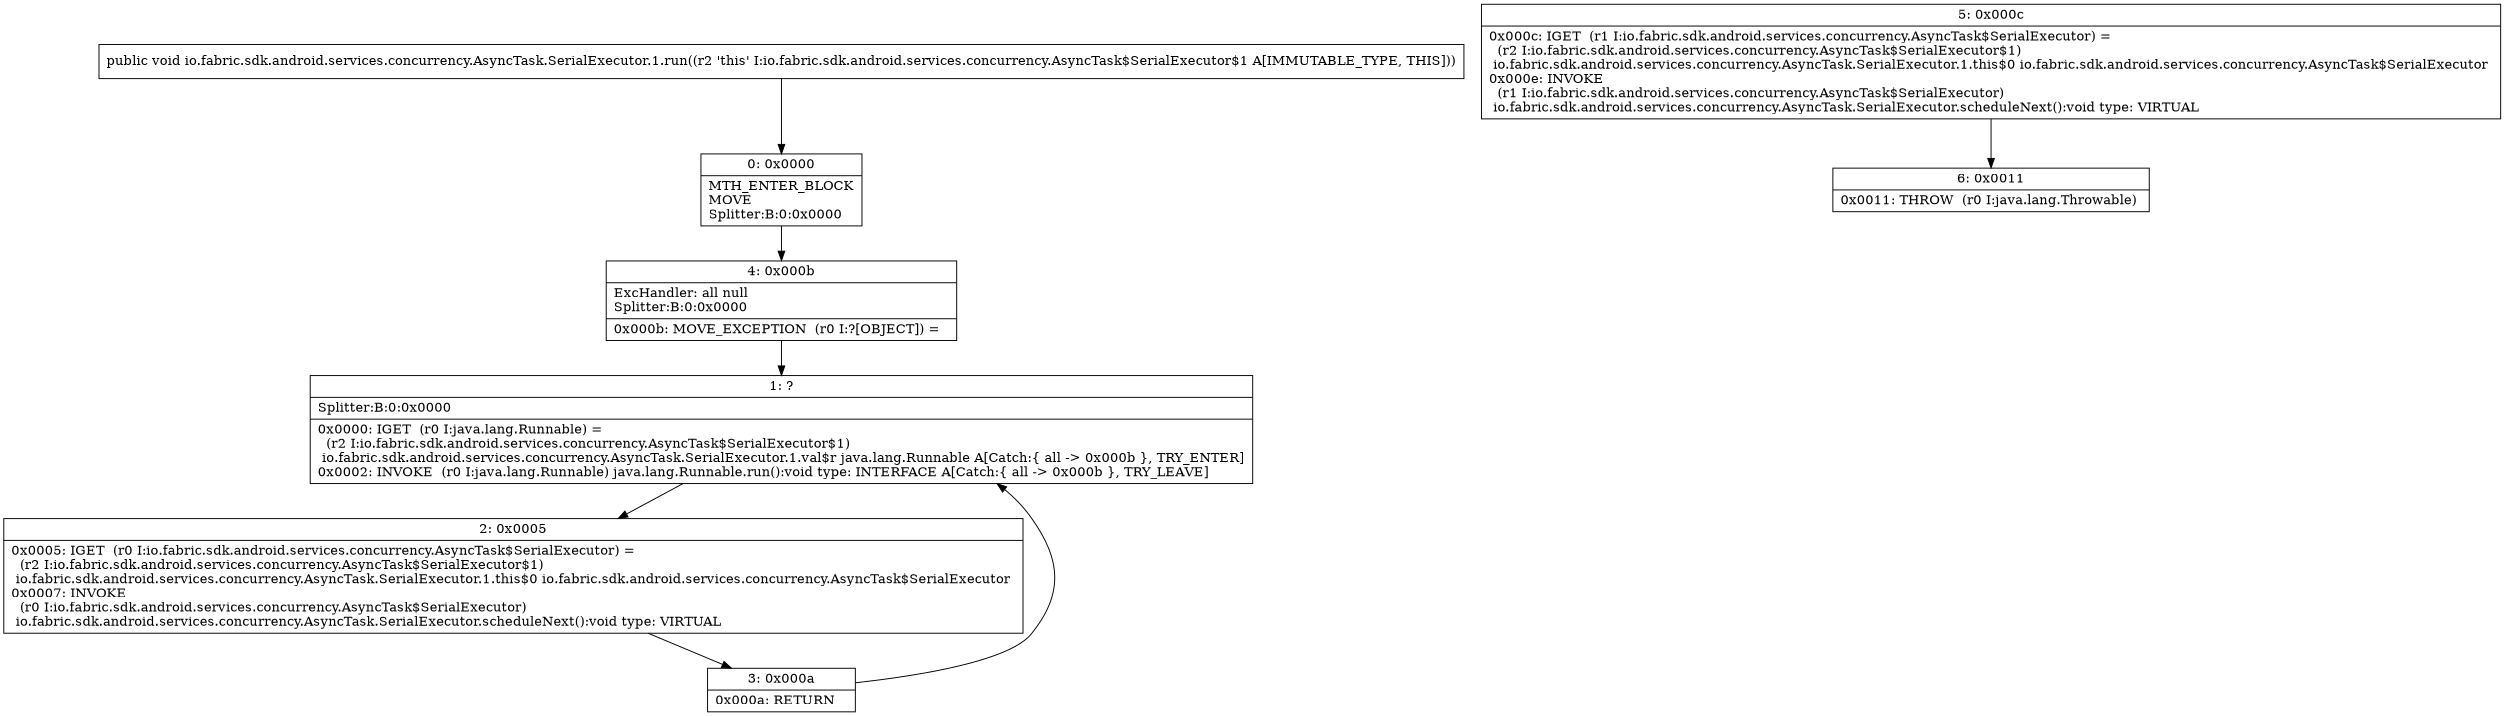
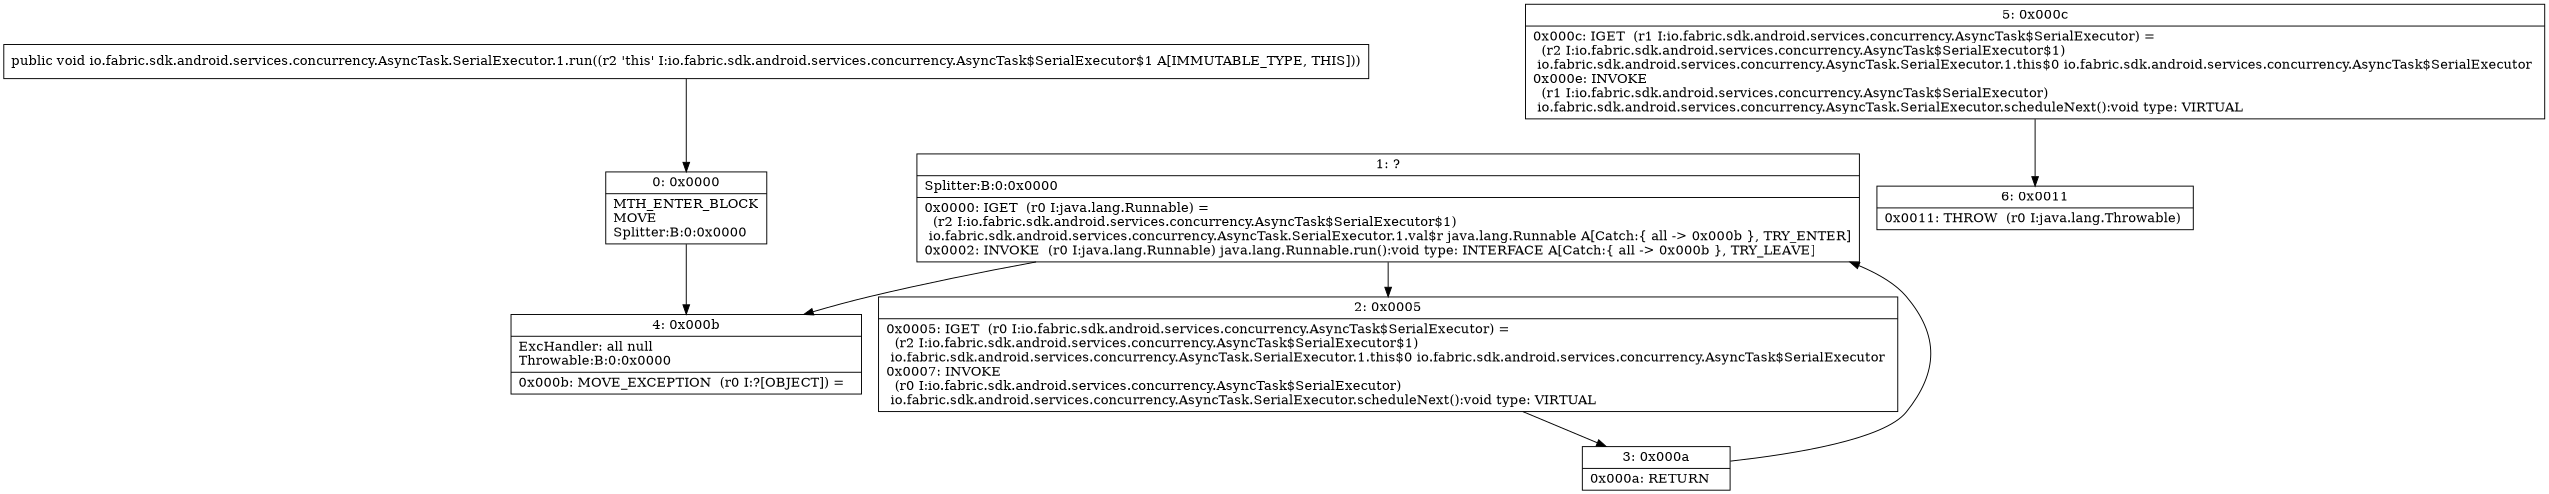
(681, 307) -> (595, 361)
(781, 353) -> (924, 284)
